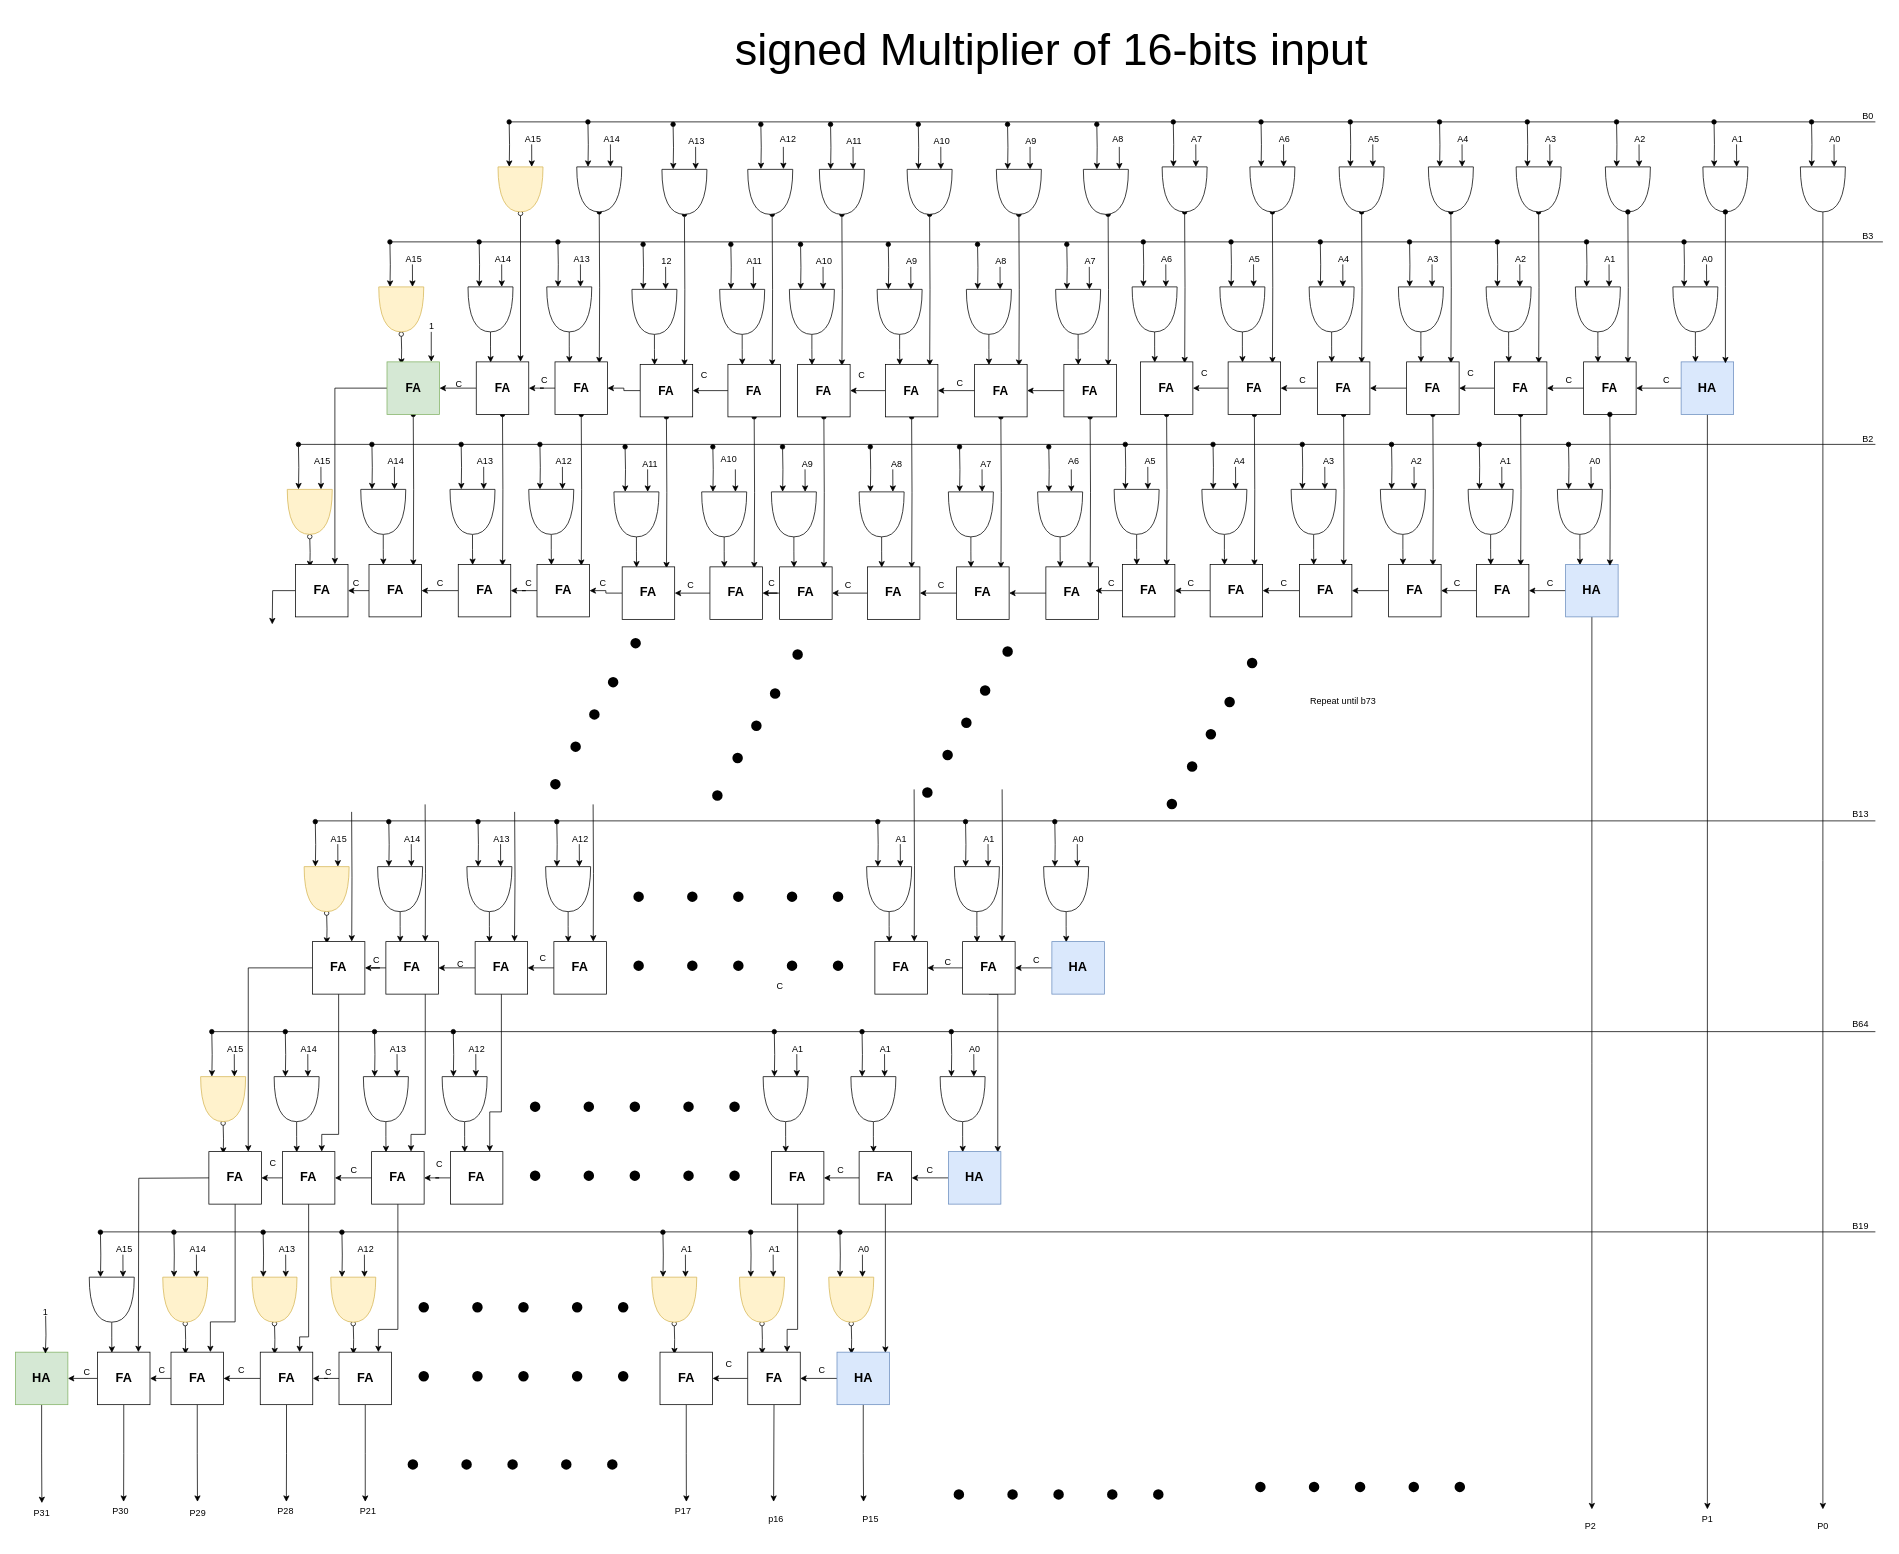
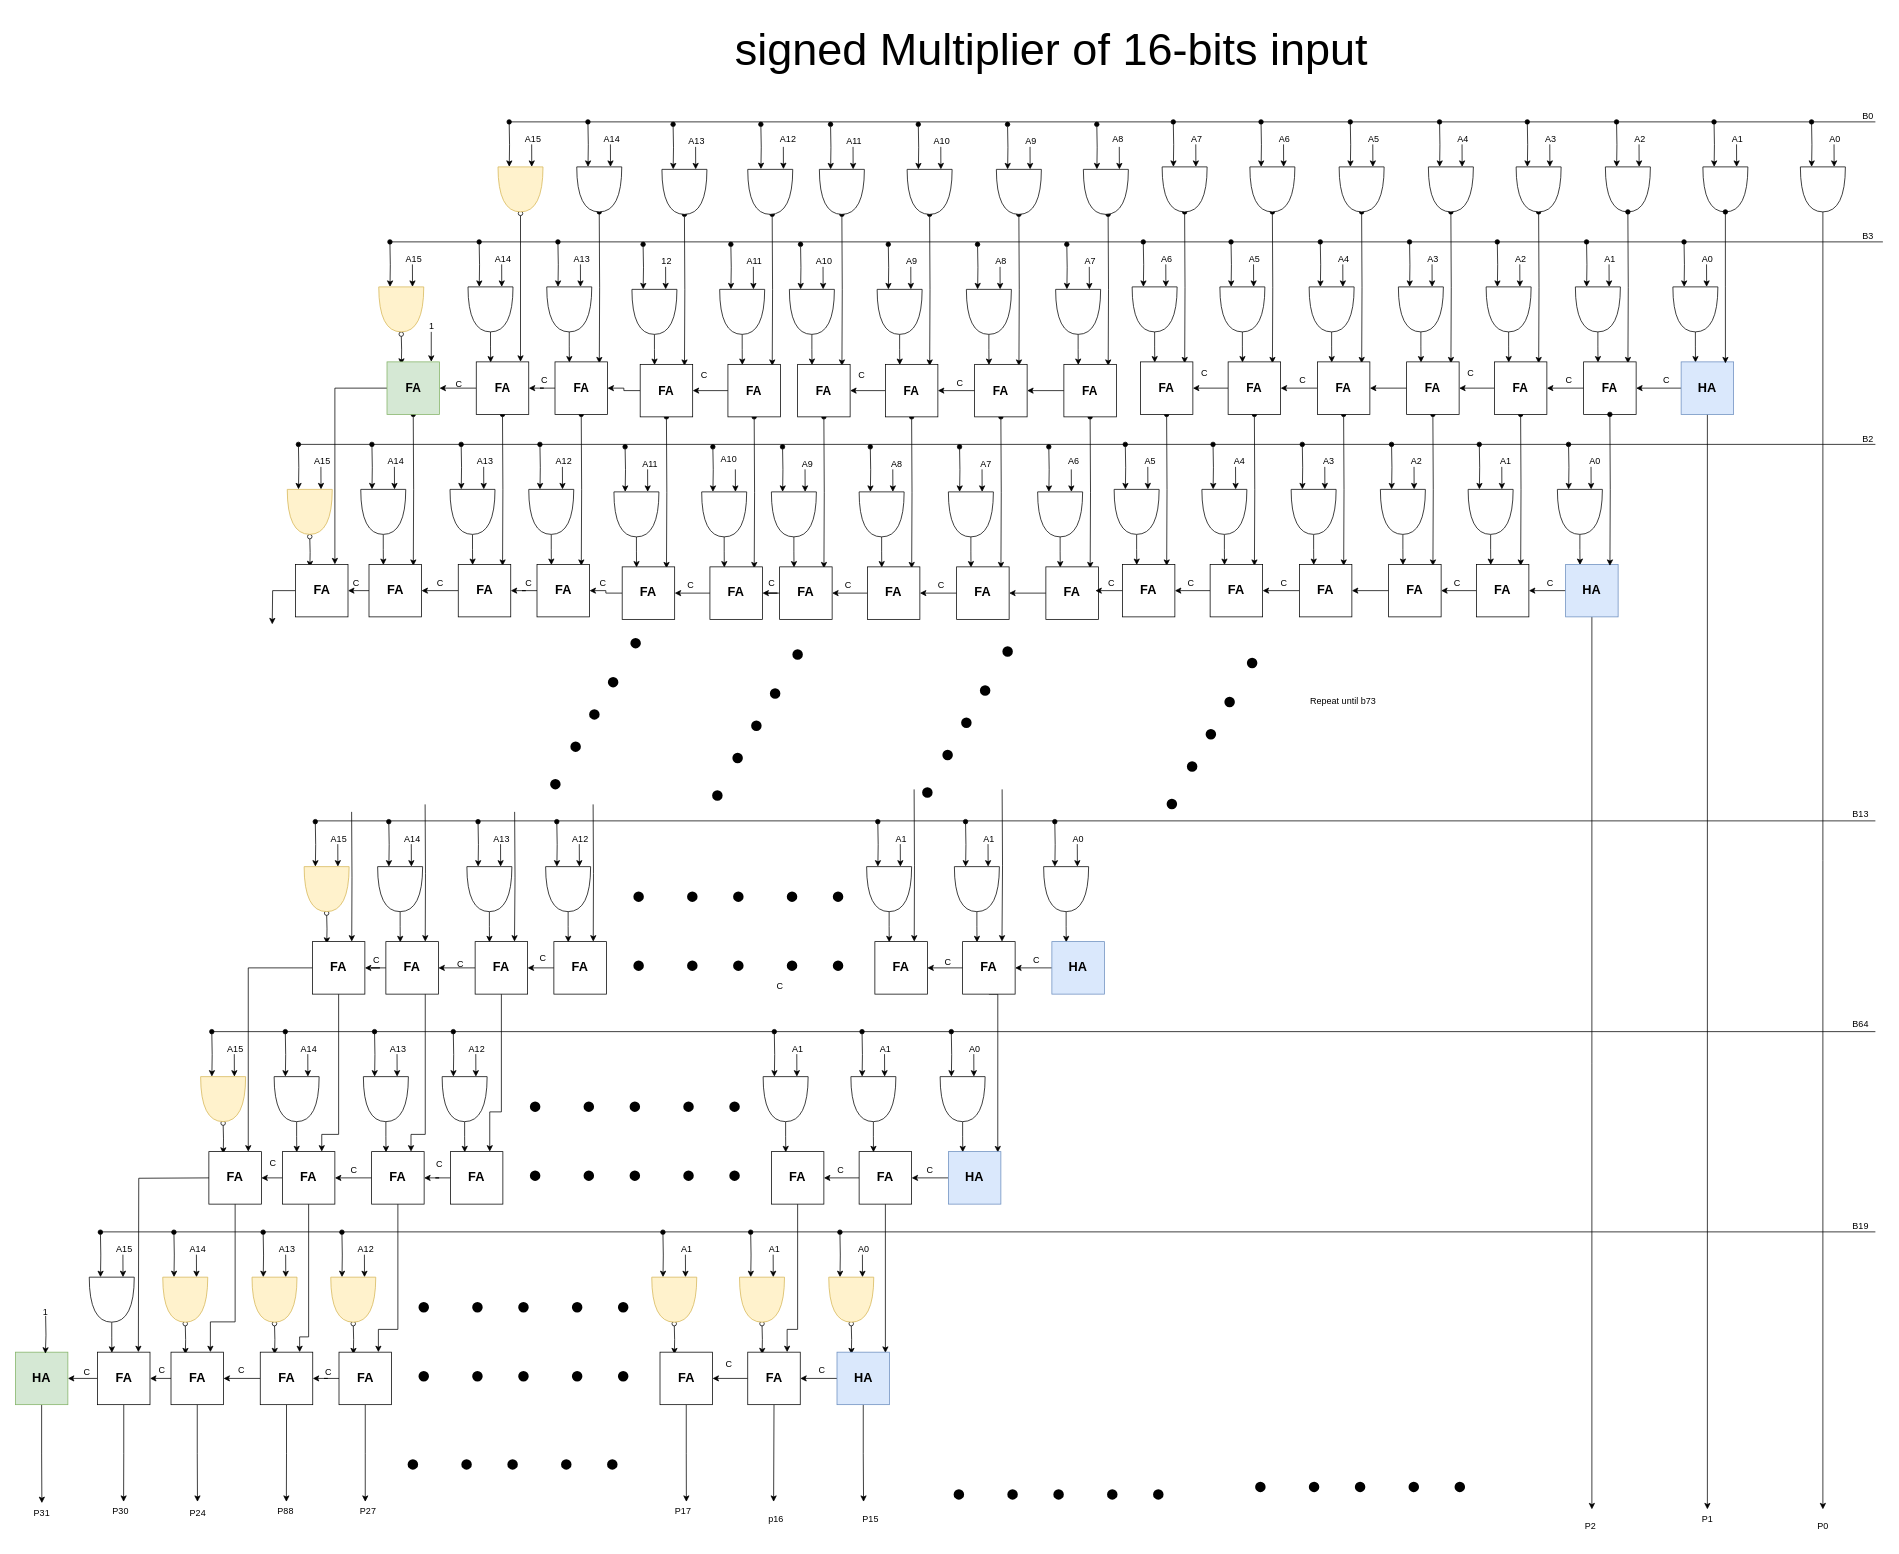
(286, 1512) -> (286, 1512)
(368, 1512) -> (368, 1512)
(198, 1513) -> (198, 1513)
